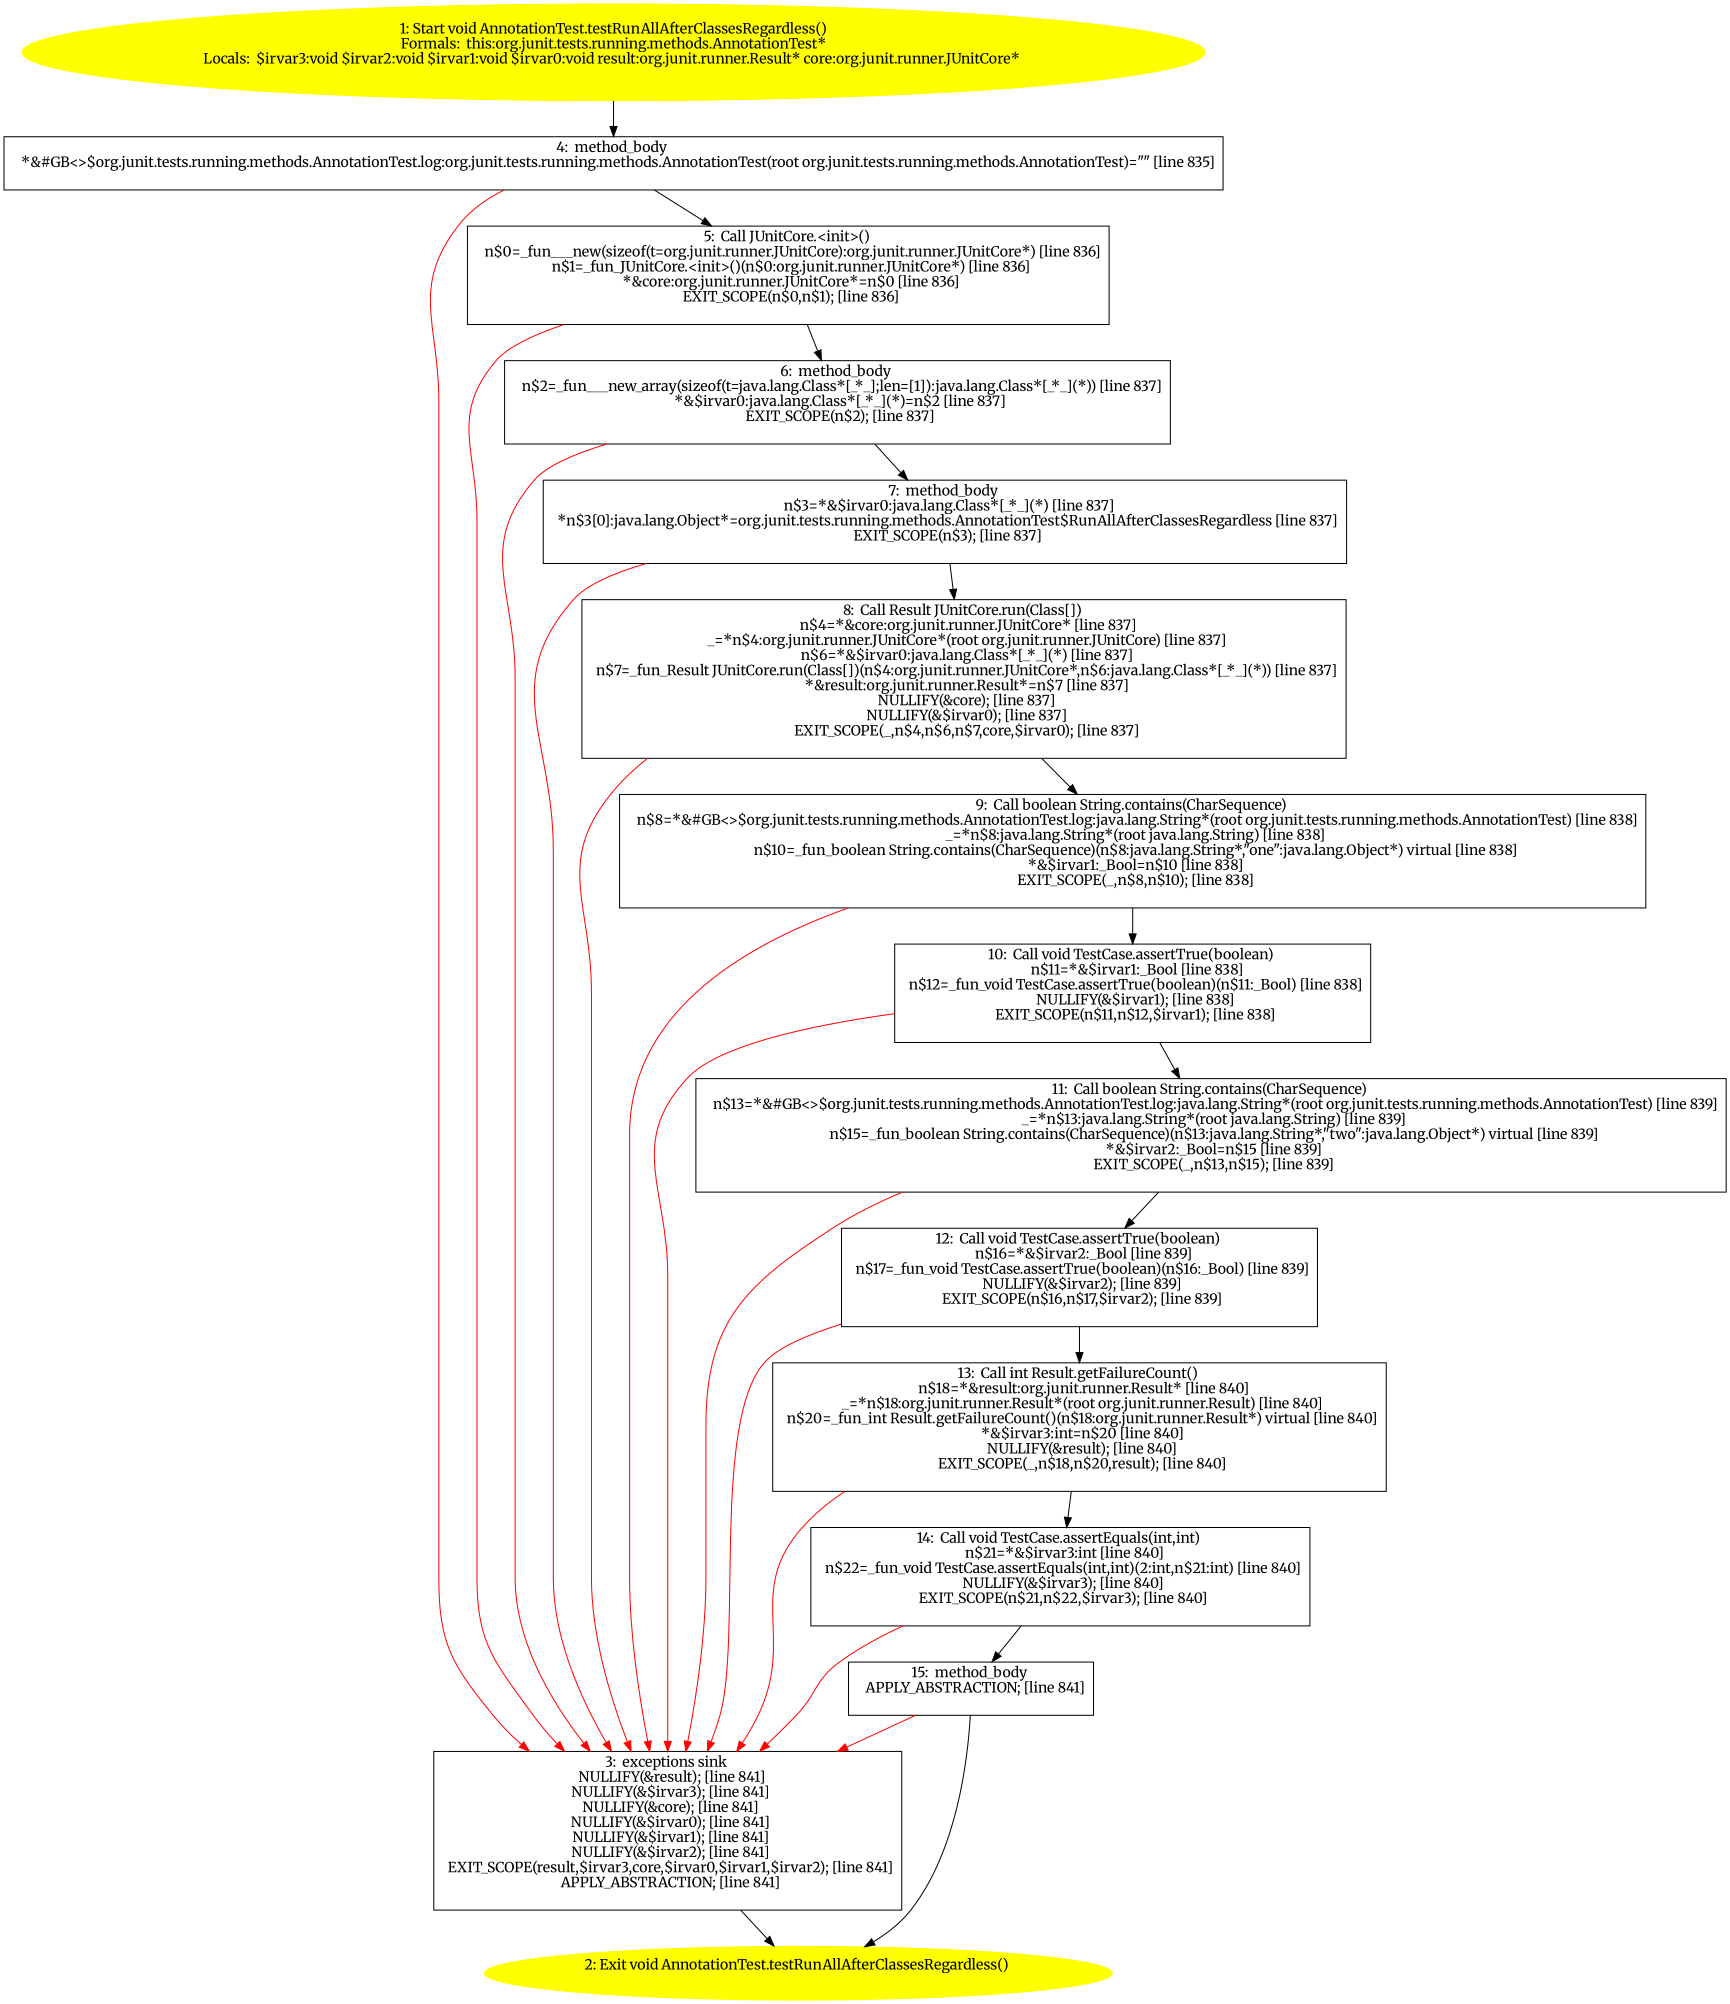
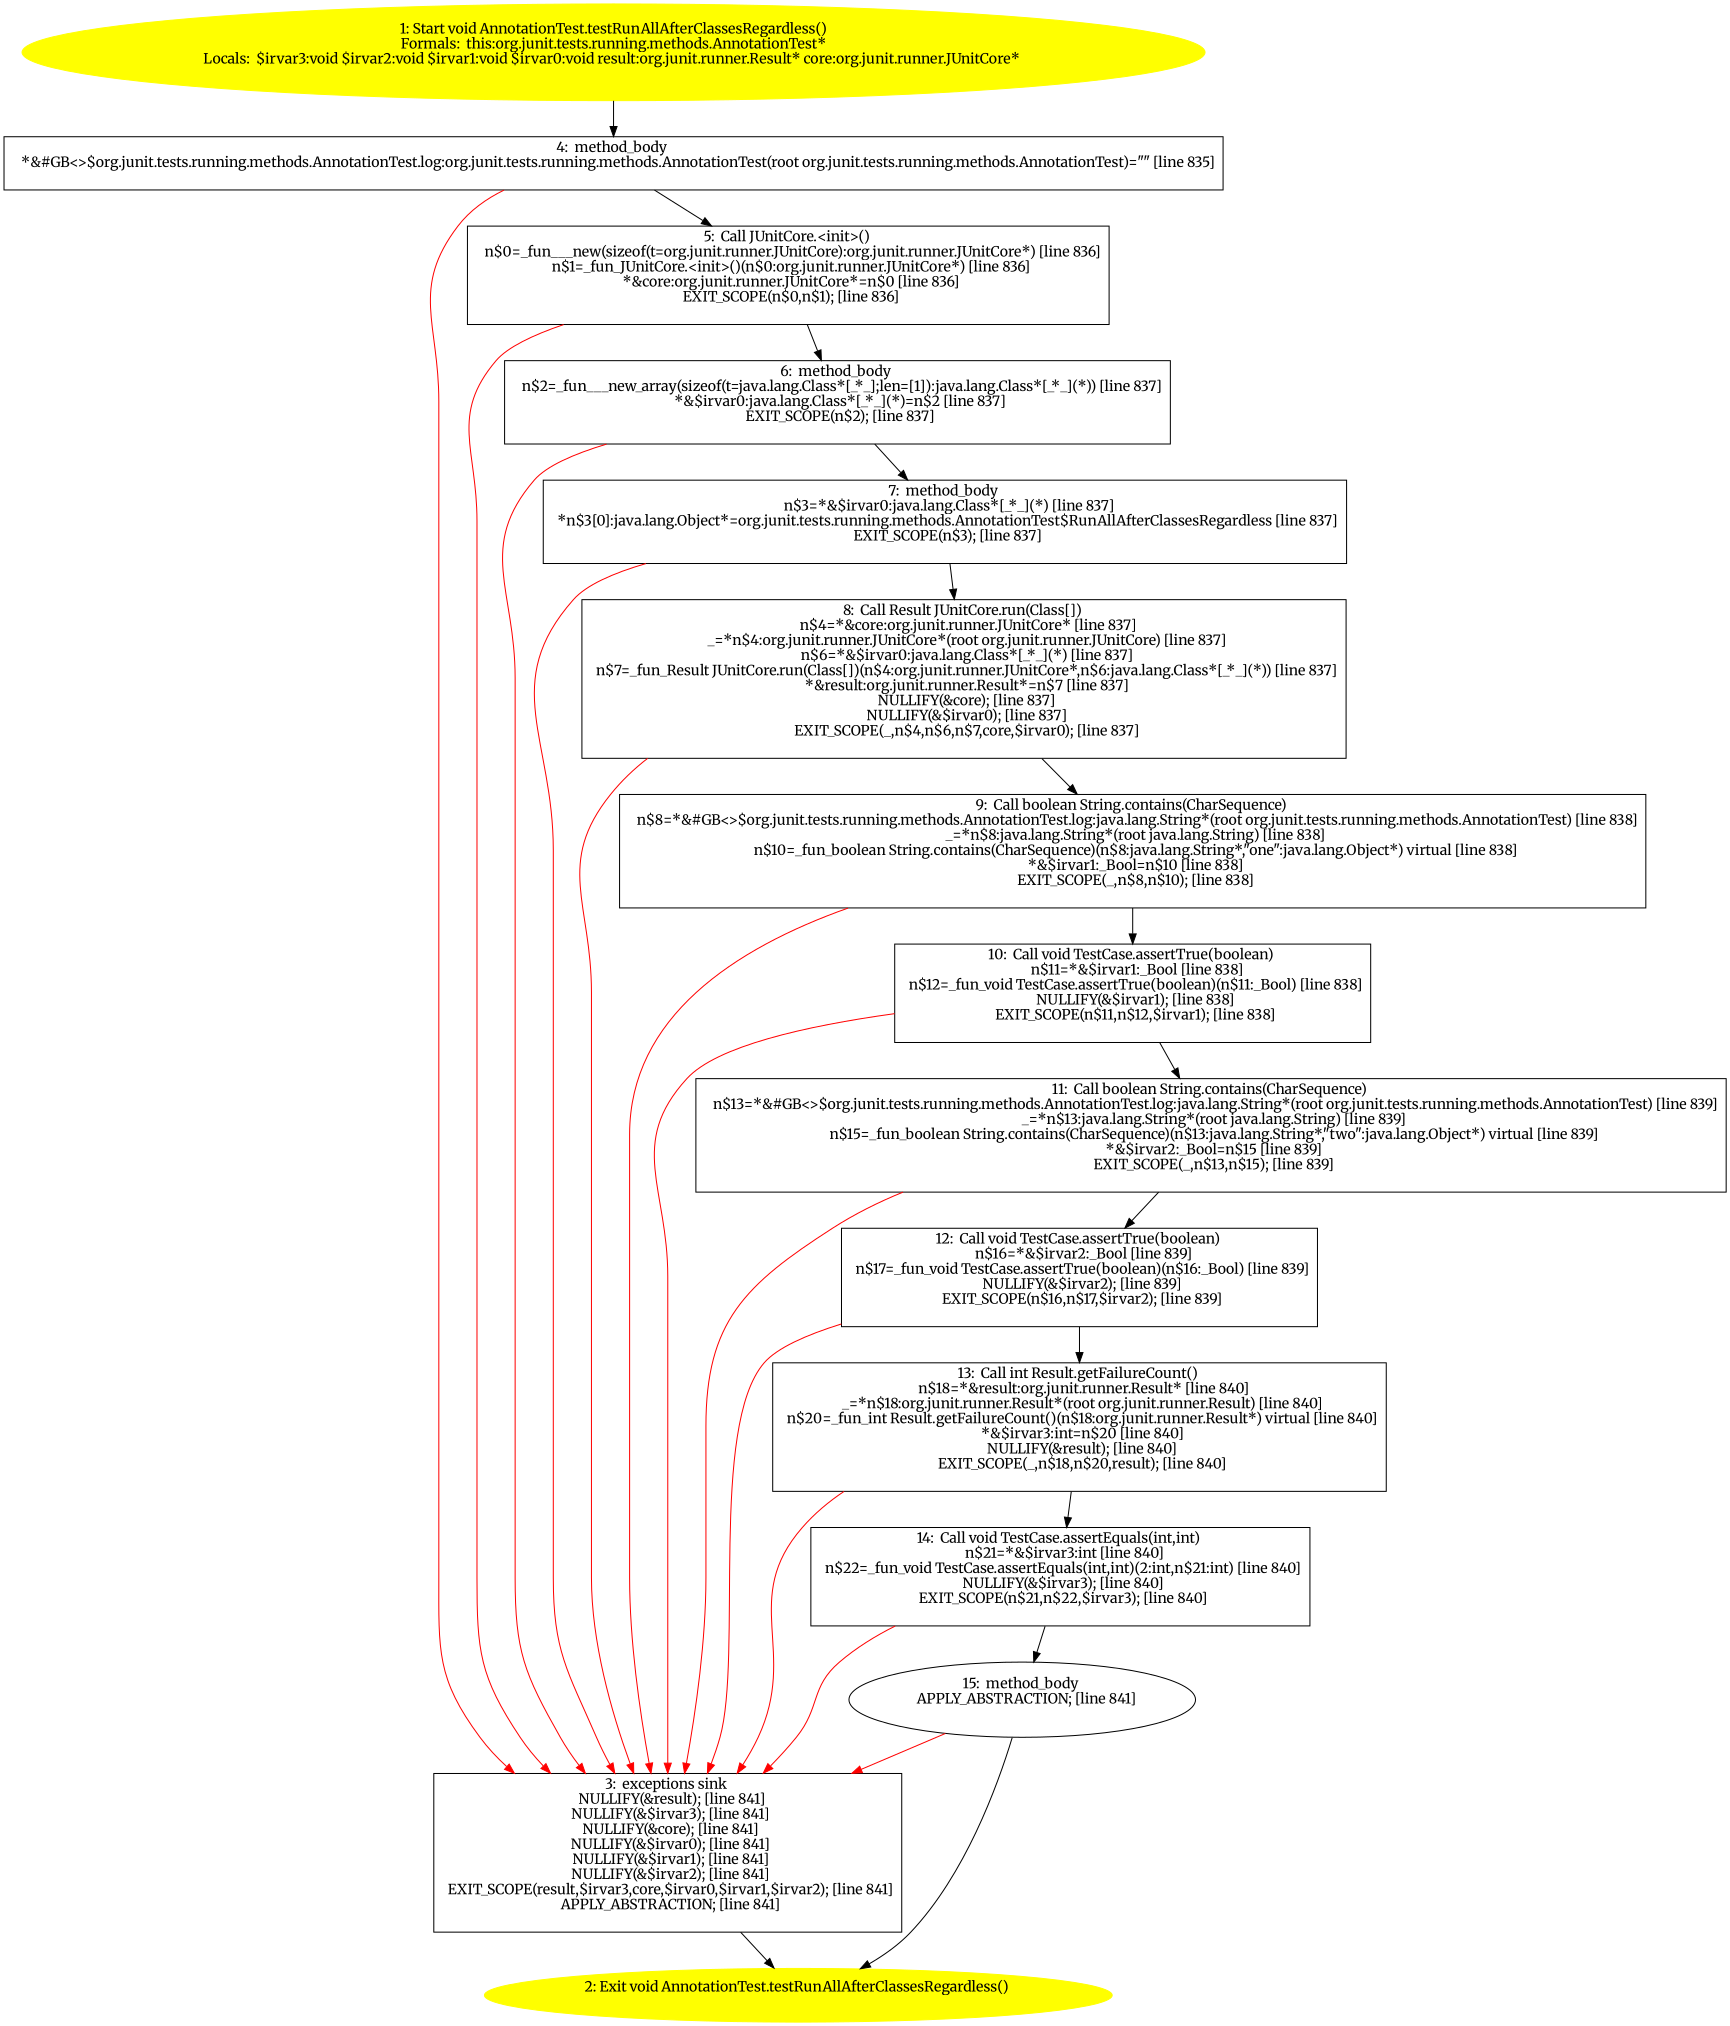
(971, 1689) -> (1022, 1700)
